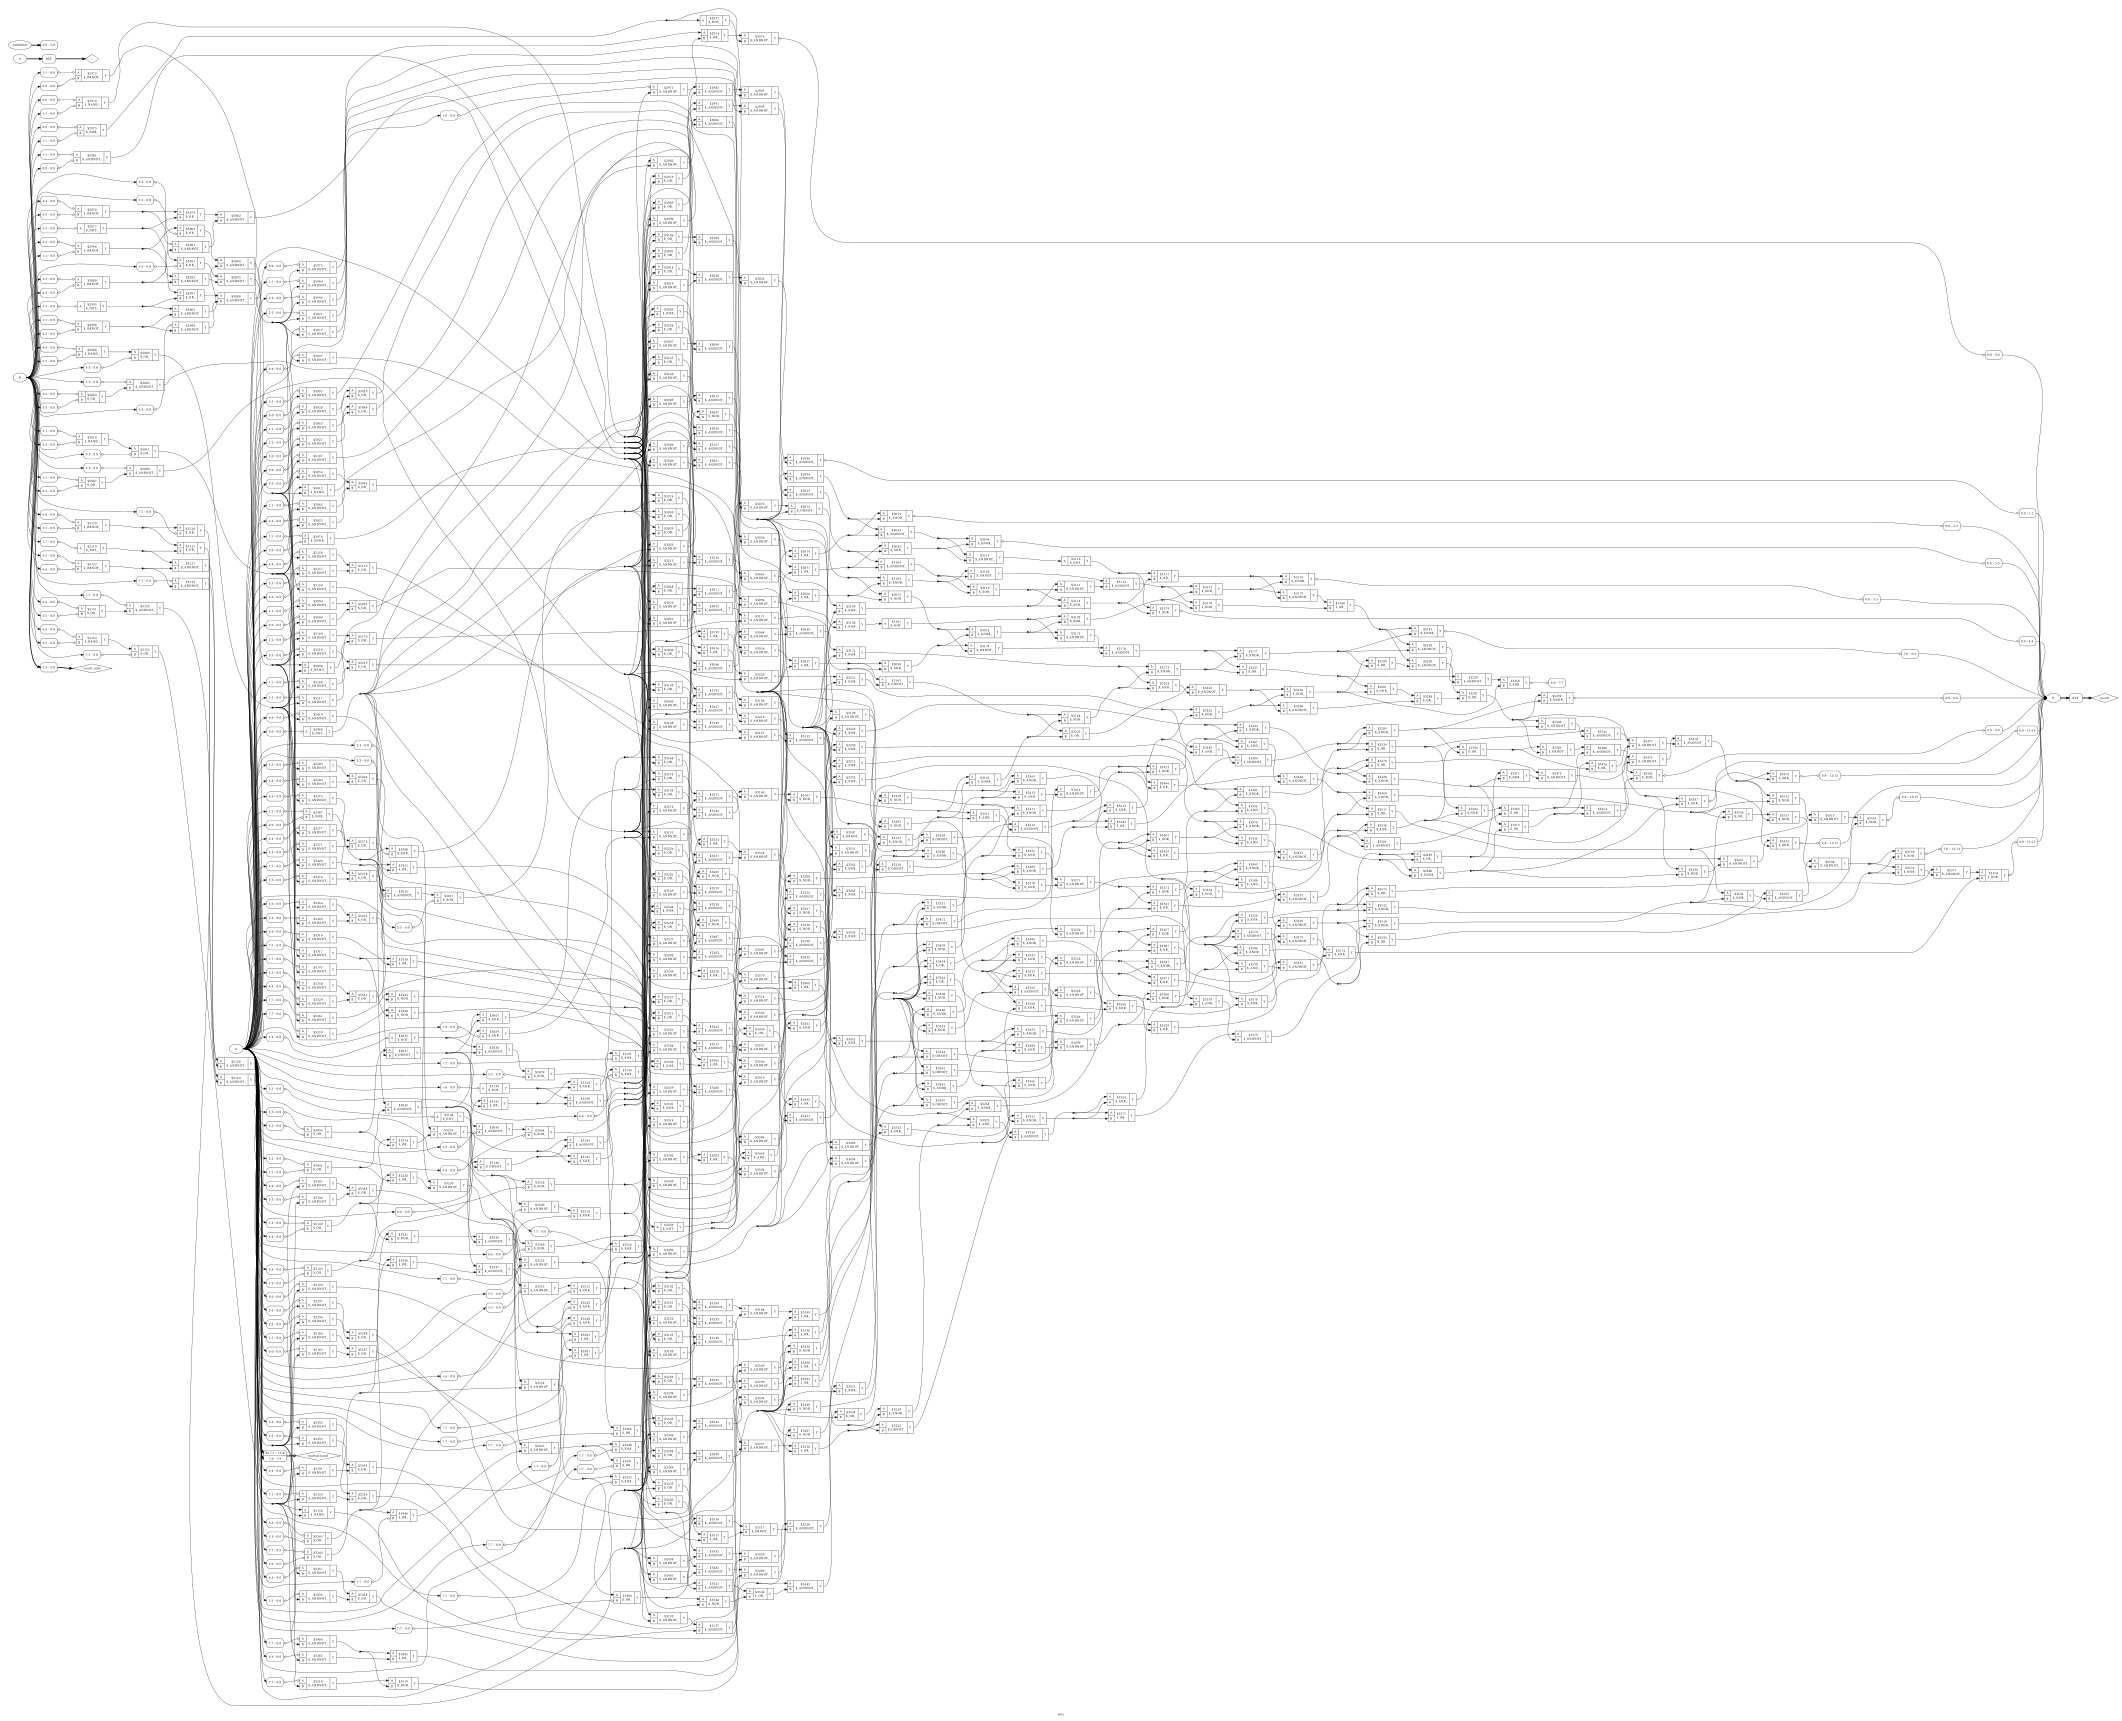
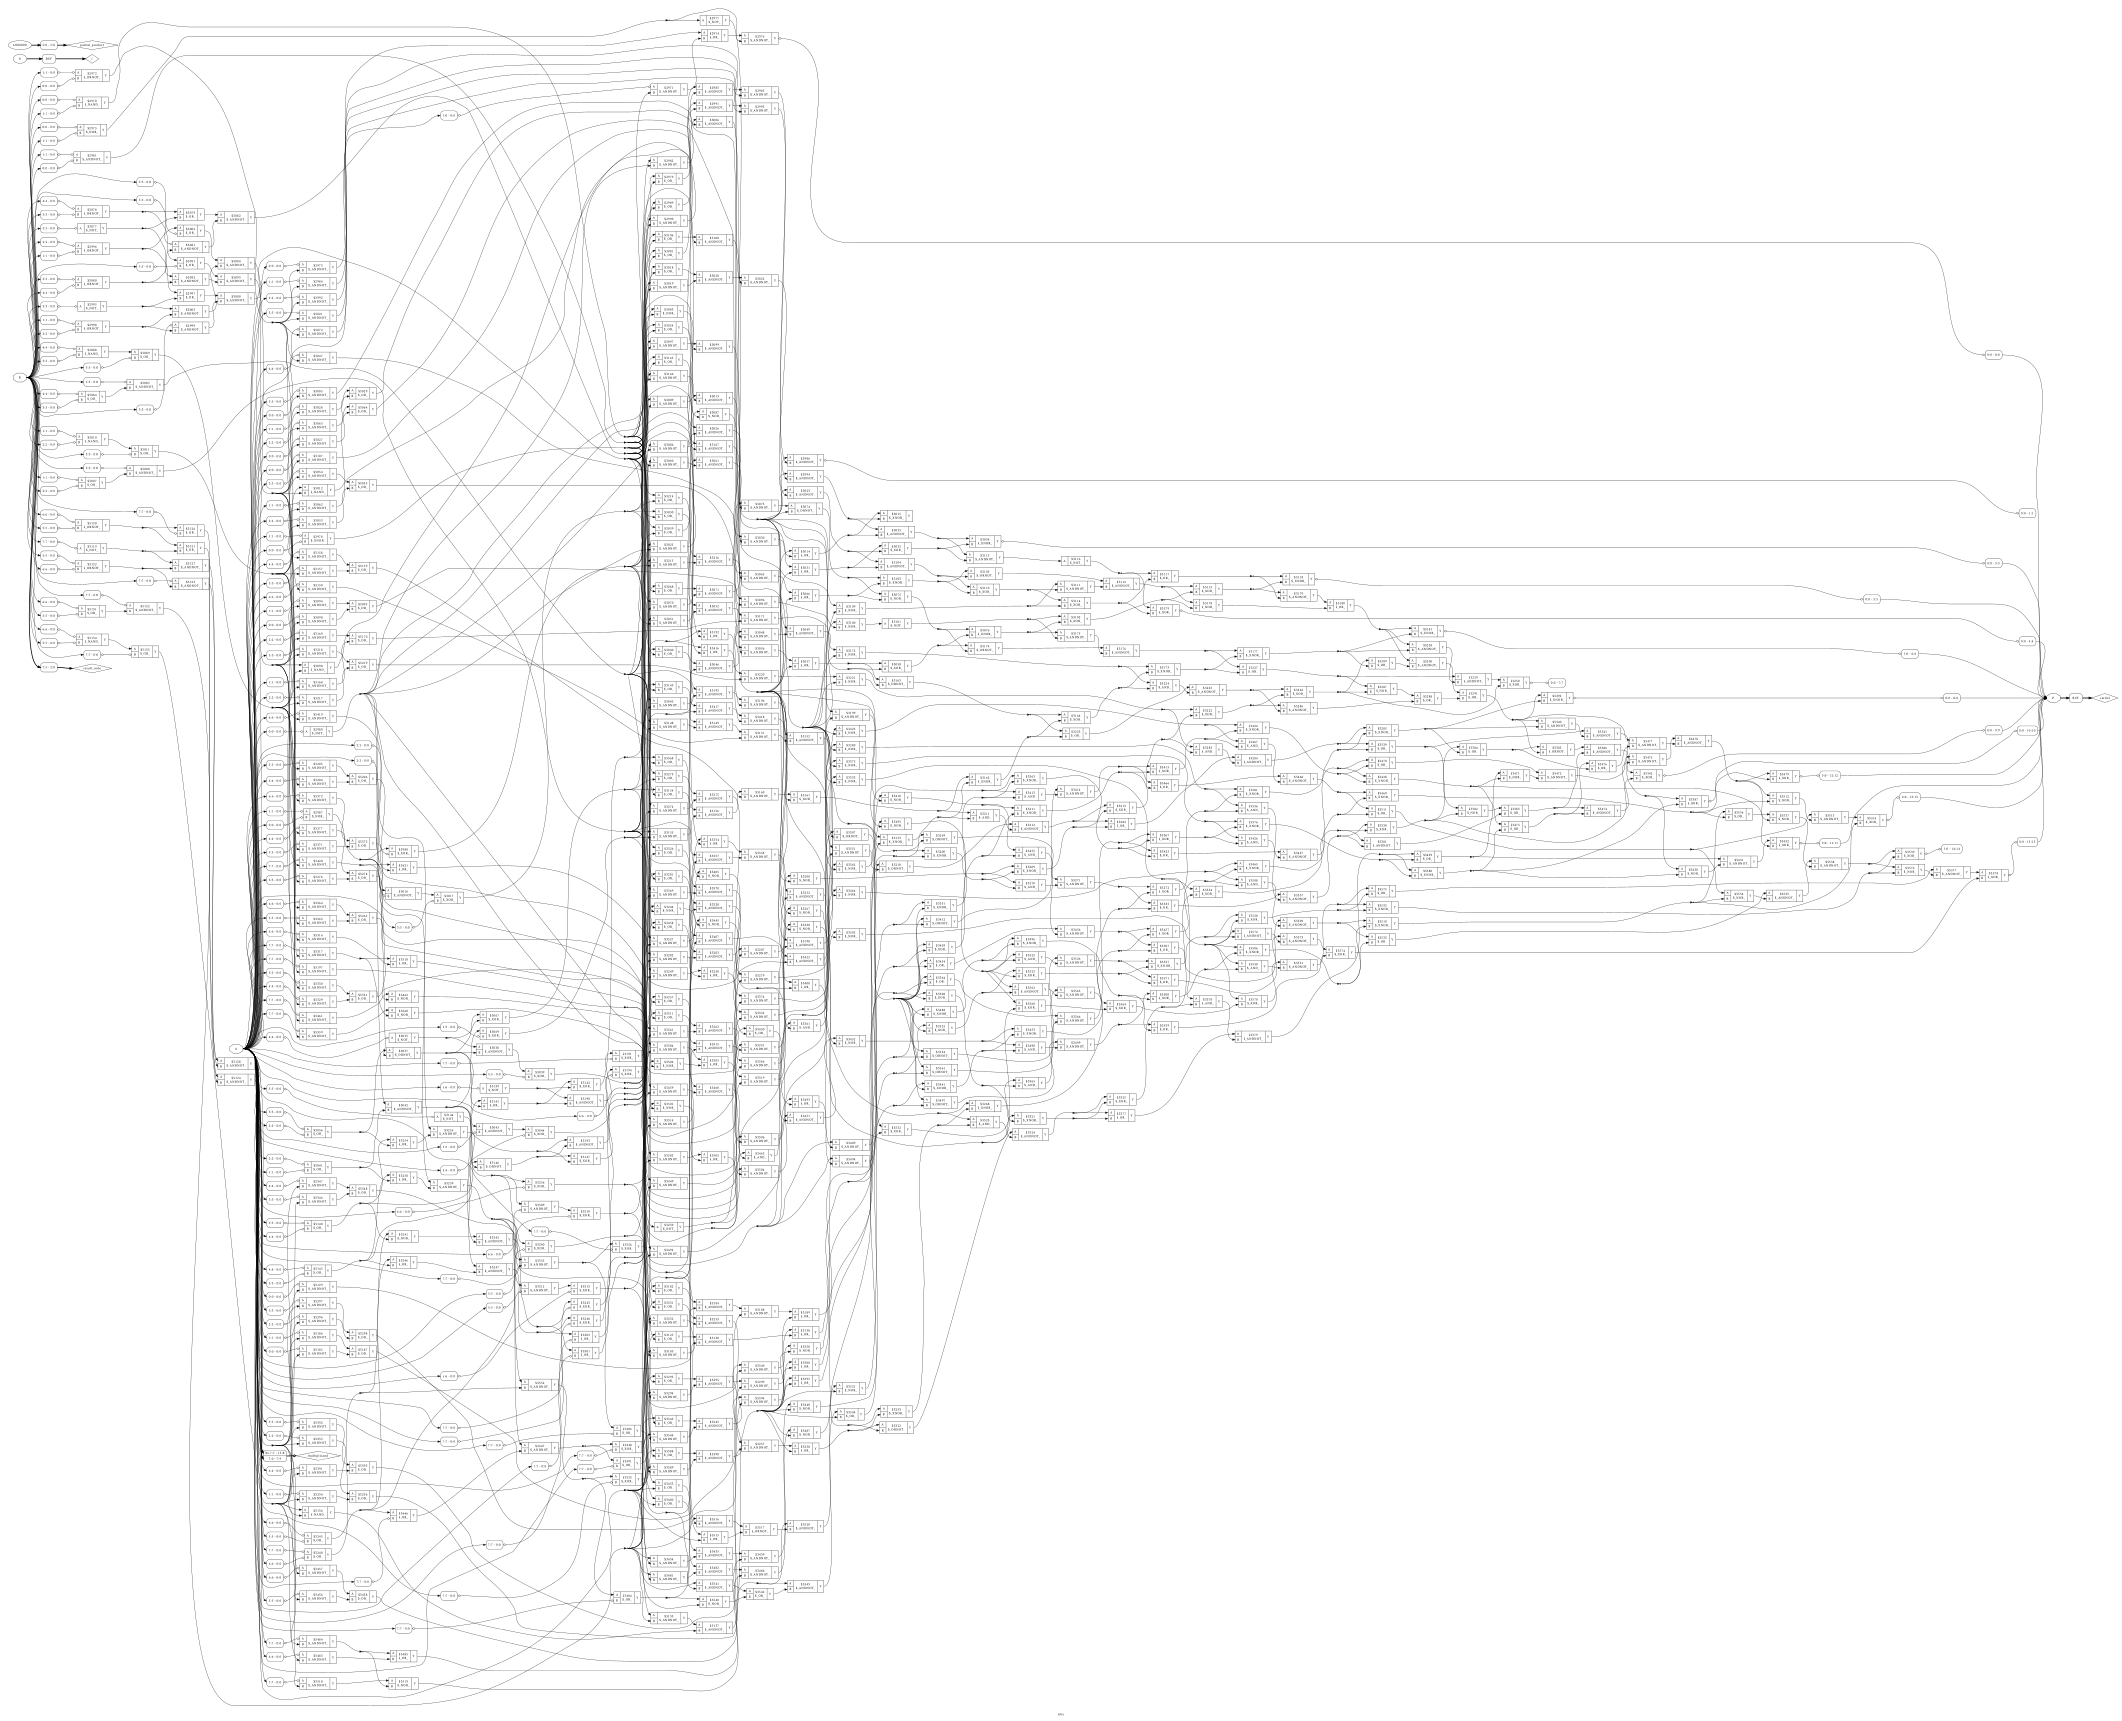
none -> (92, 45)
(1952, 526) -> none
(2042, 605) -> none
(2105, 698) -> (2105, 698)
(2038, 797) -> none
